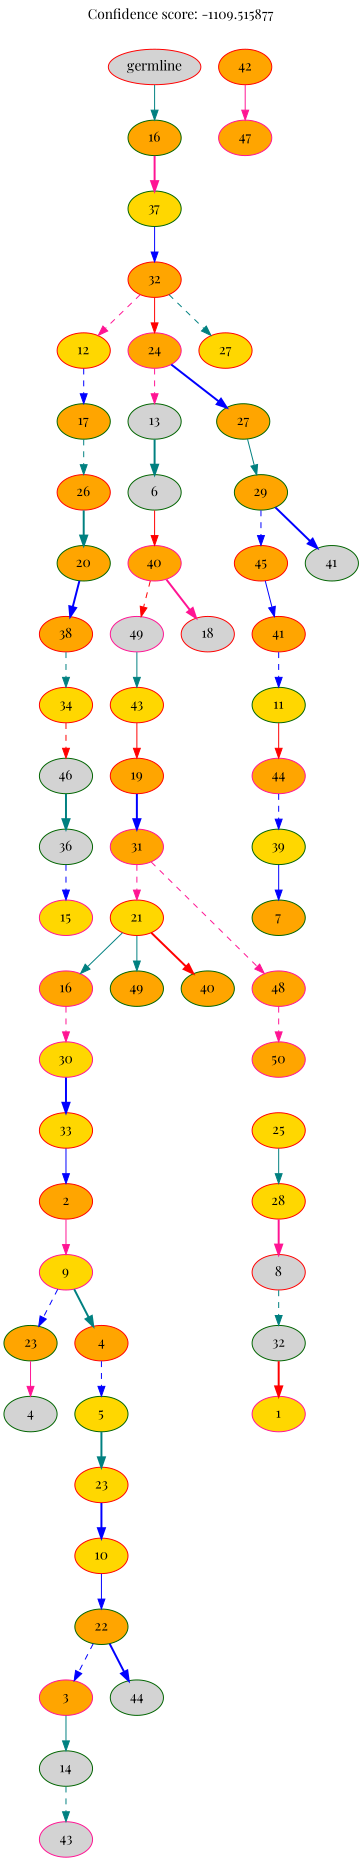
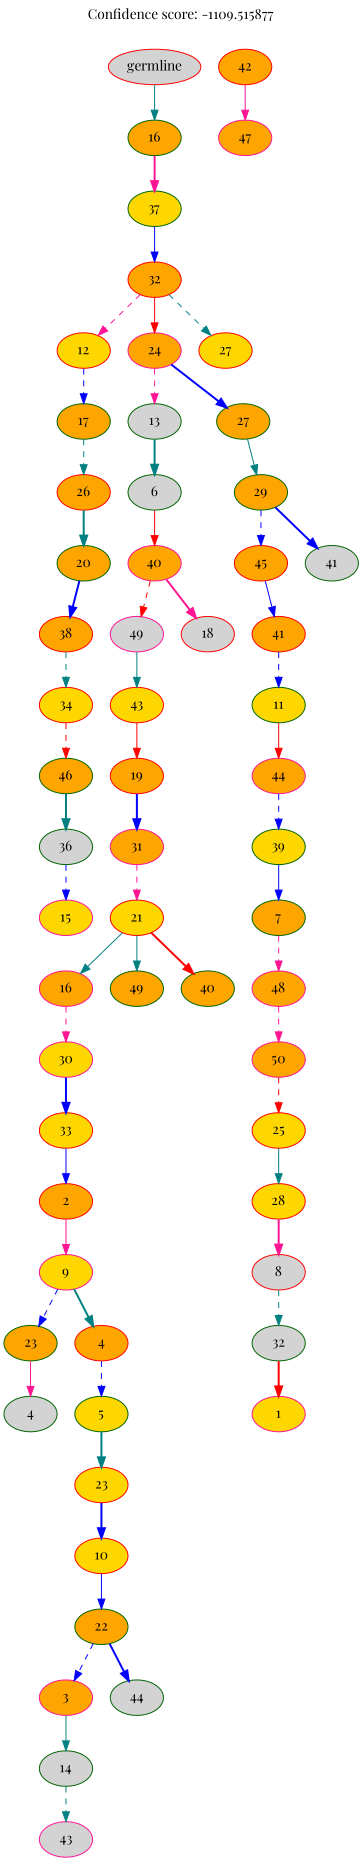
(66, 776) -> (66, 776)
(204, 914) -> (279, 948)
none -> (279, 1090)
